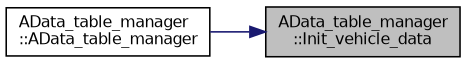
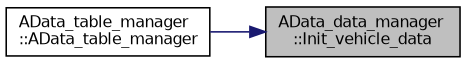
(363, 32) -> (363, 32)
